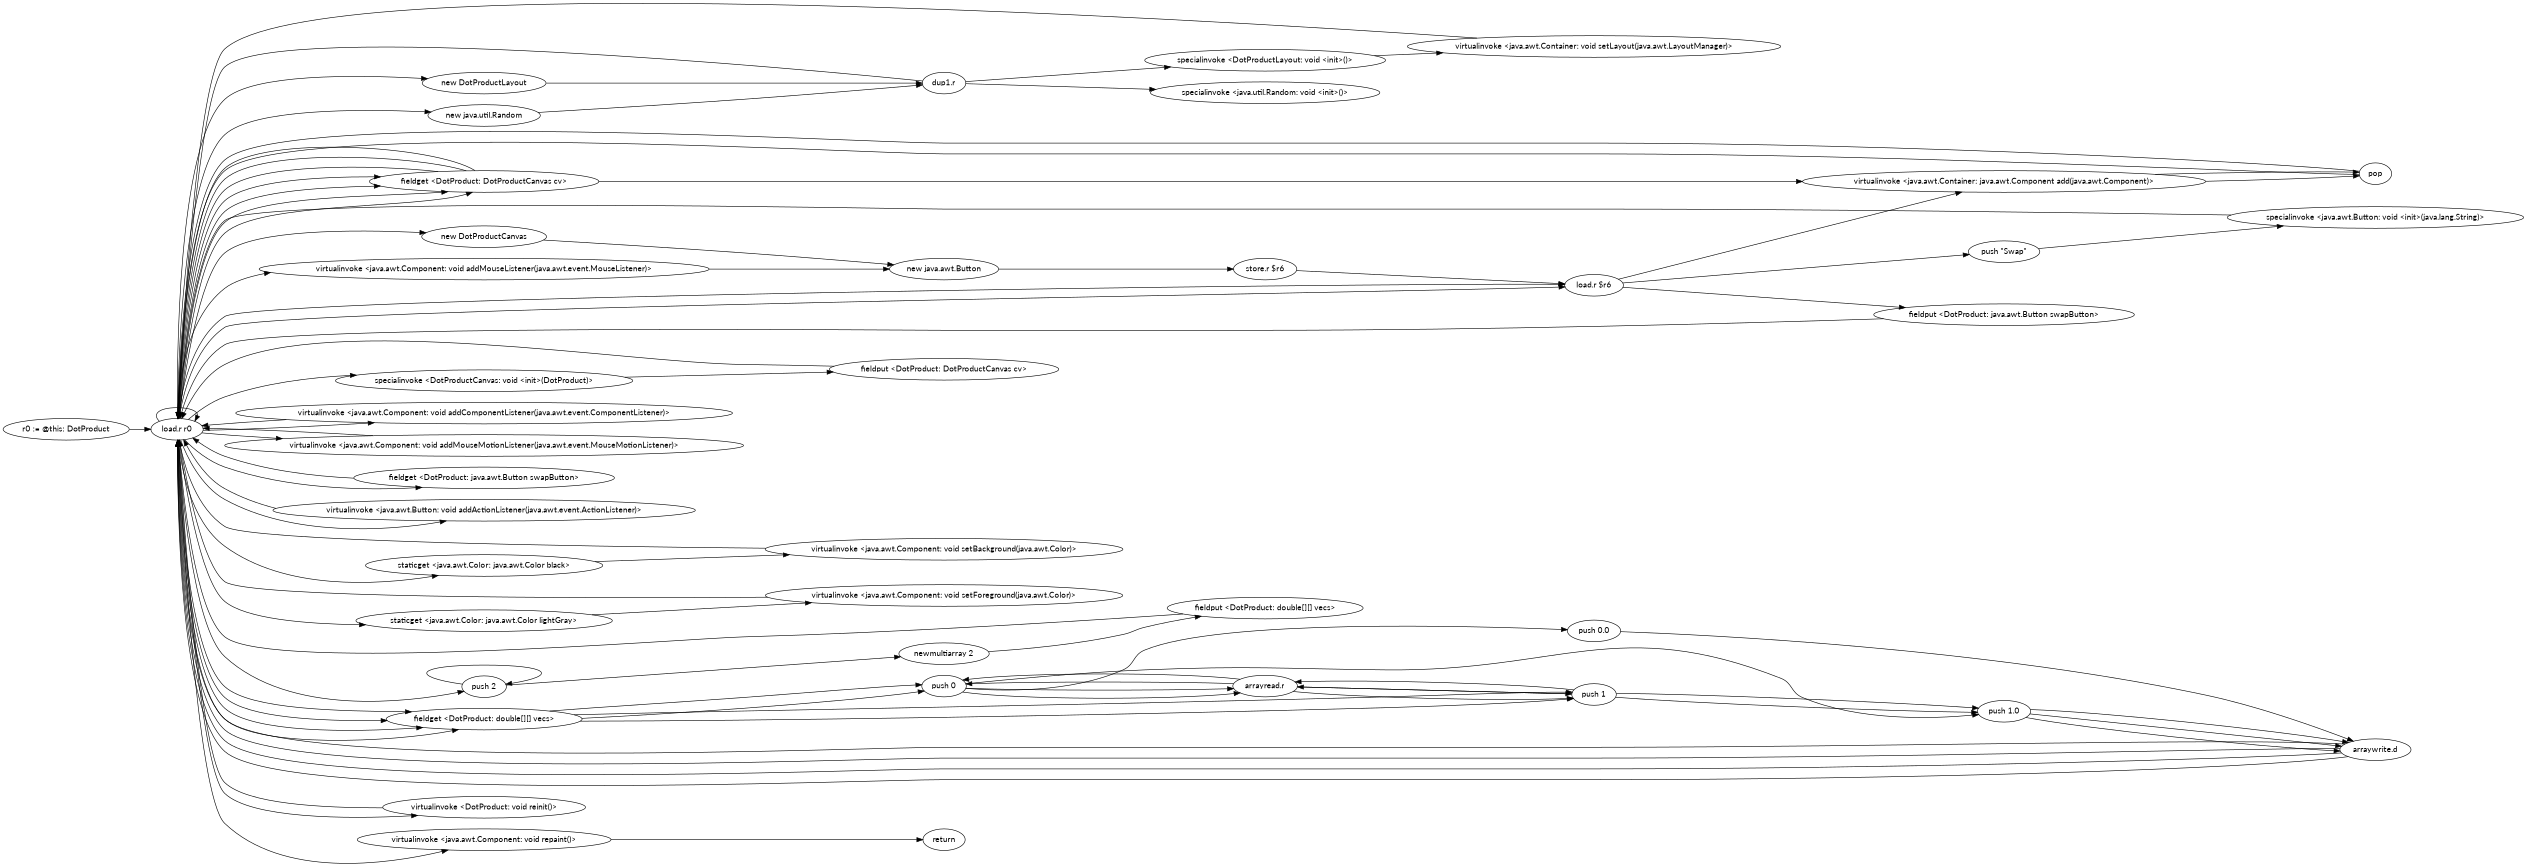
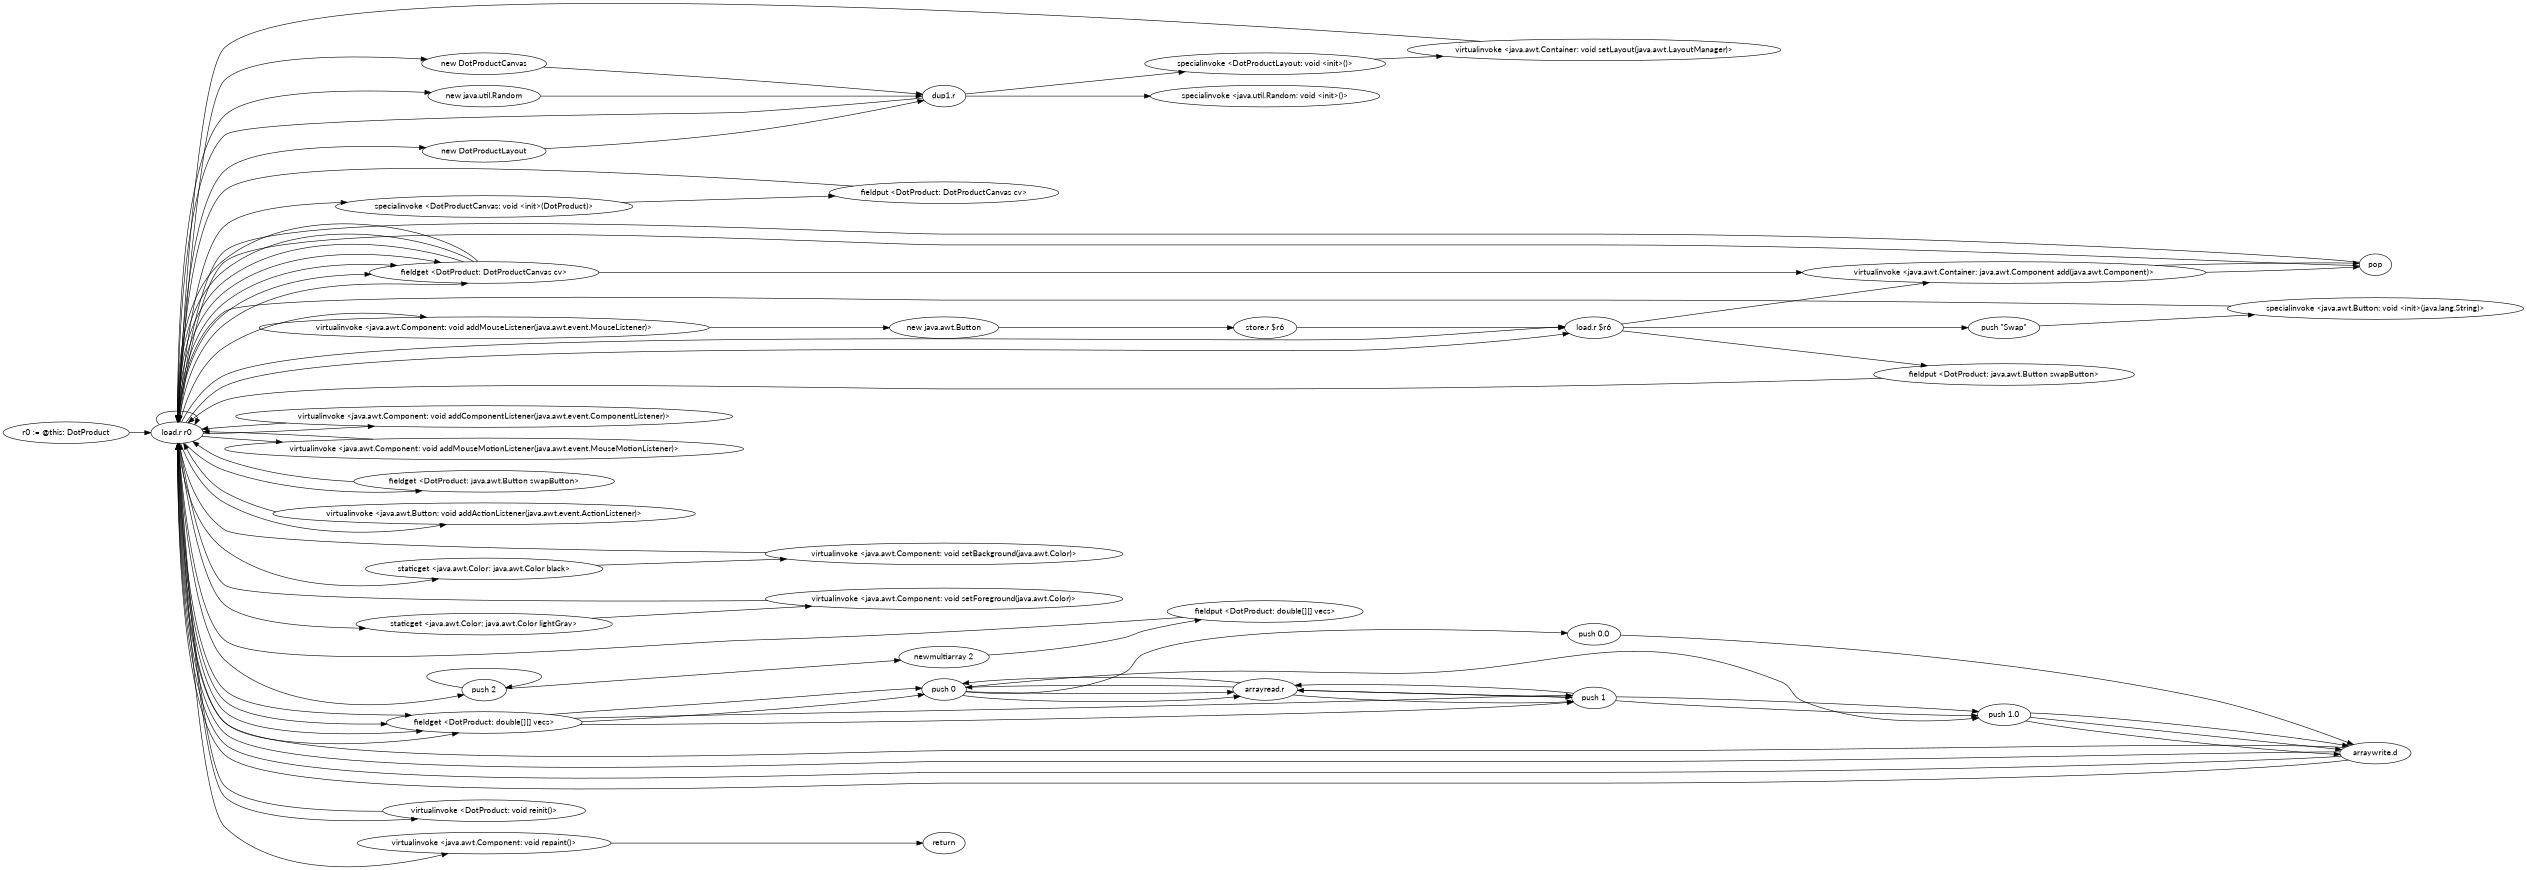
(716, 251) -> (730, 79)
